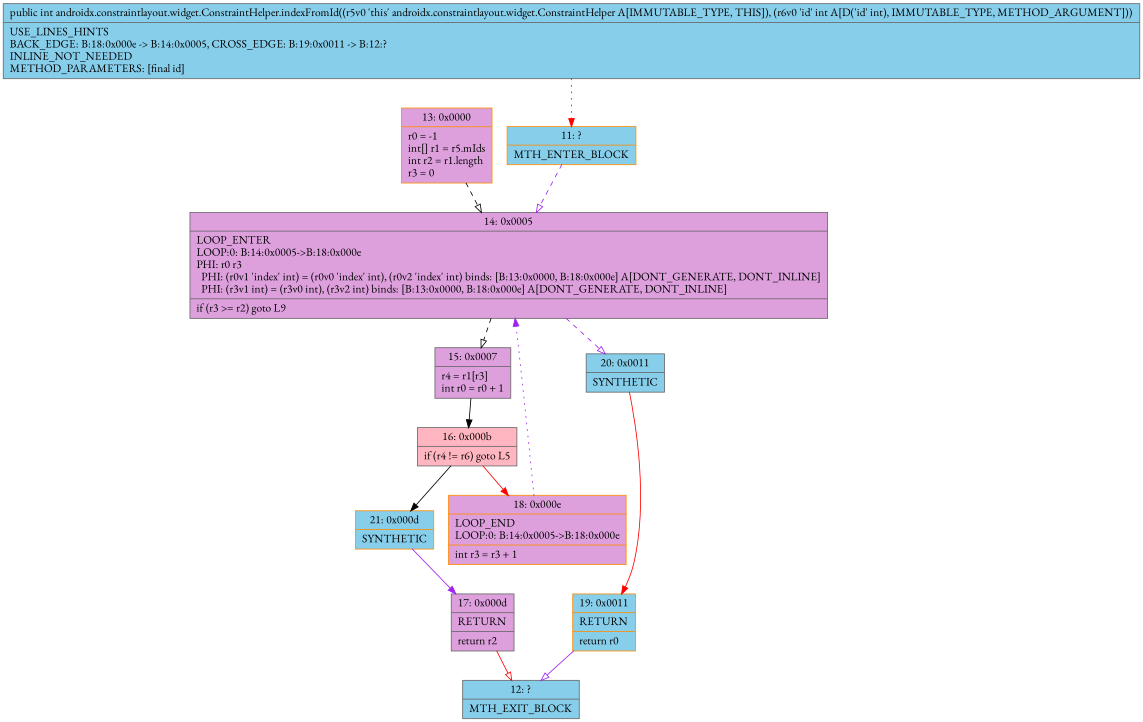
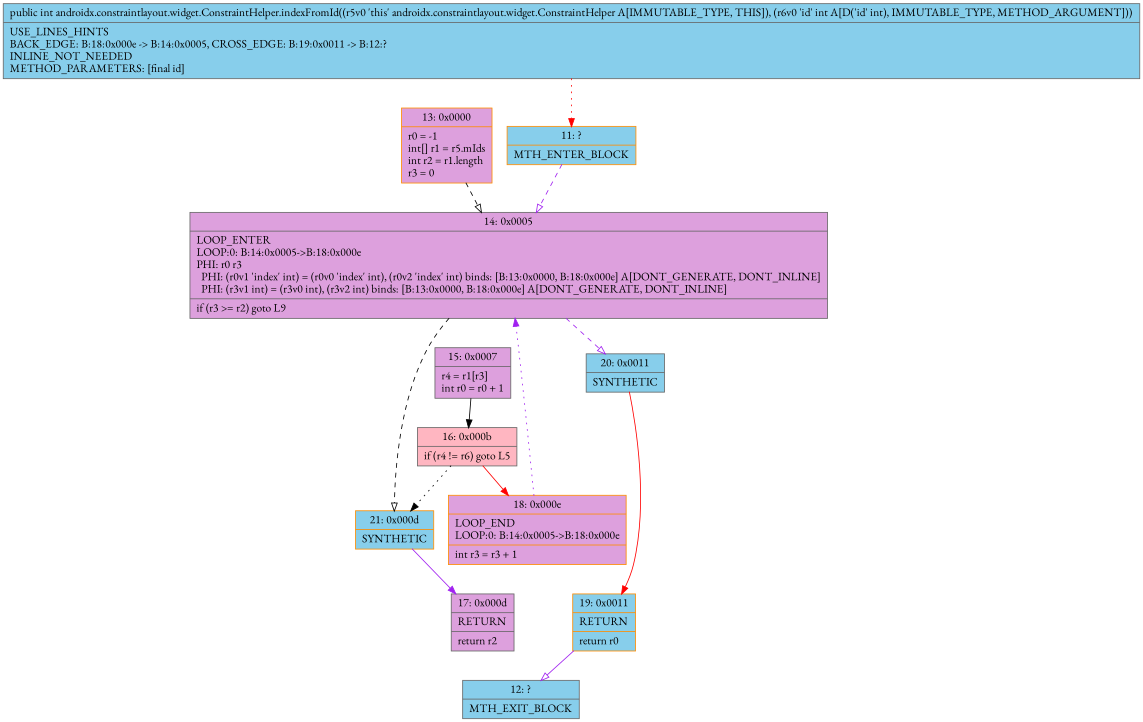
(487, 329) -> (407, 406)
(434, 485) -> (434, 485)
(502, 662) -> none
